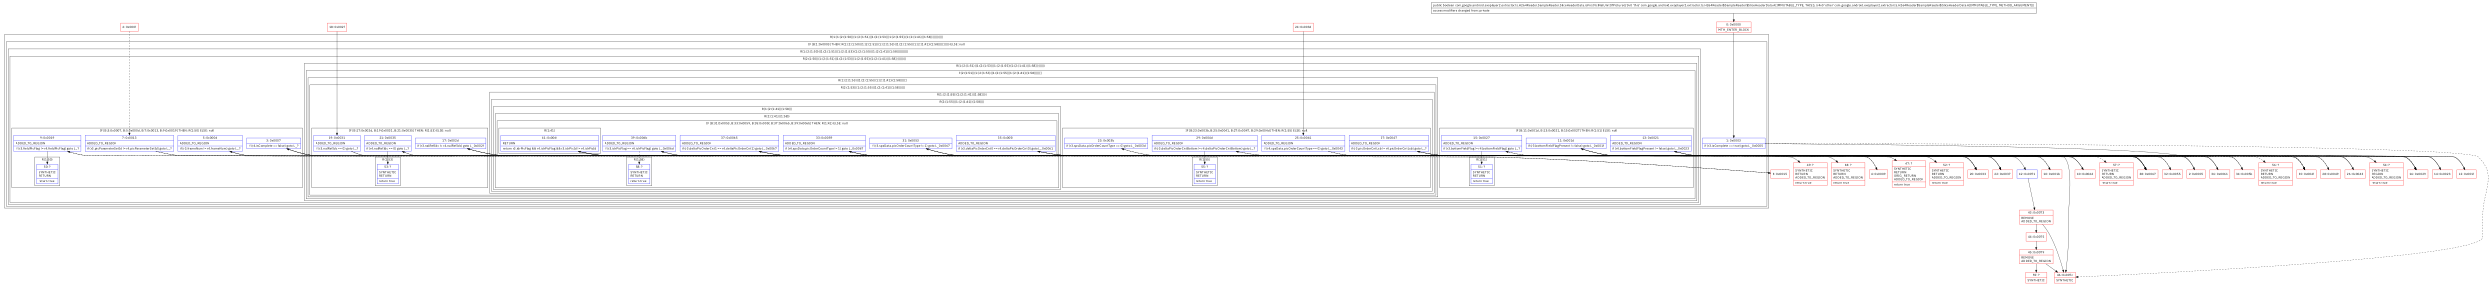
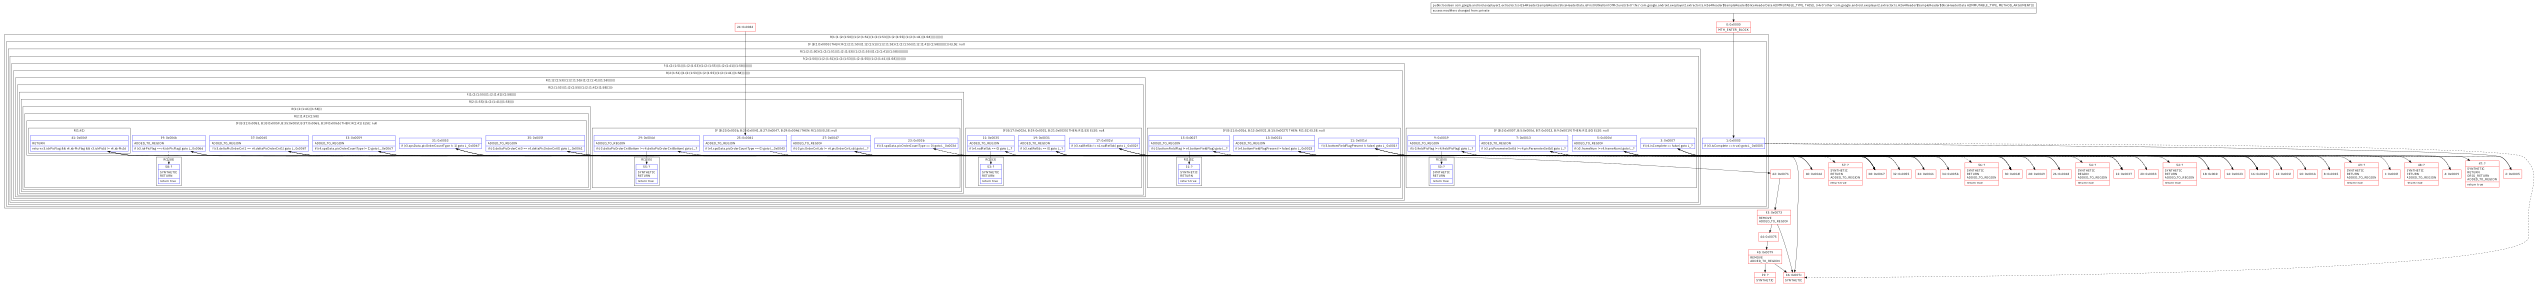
(1223, 155) -> (1666, 155)
none -> (2009, 155)
(2027, 174) -> (1781, 174)
